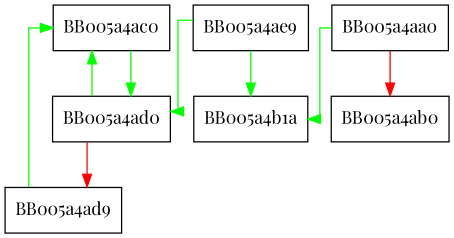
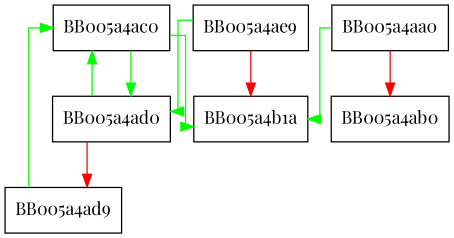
(251, 67) -> (251, 67)
none -> (186, 74)
